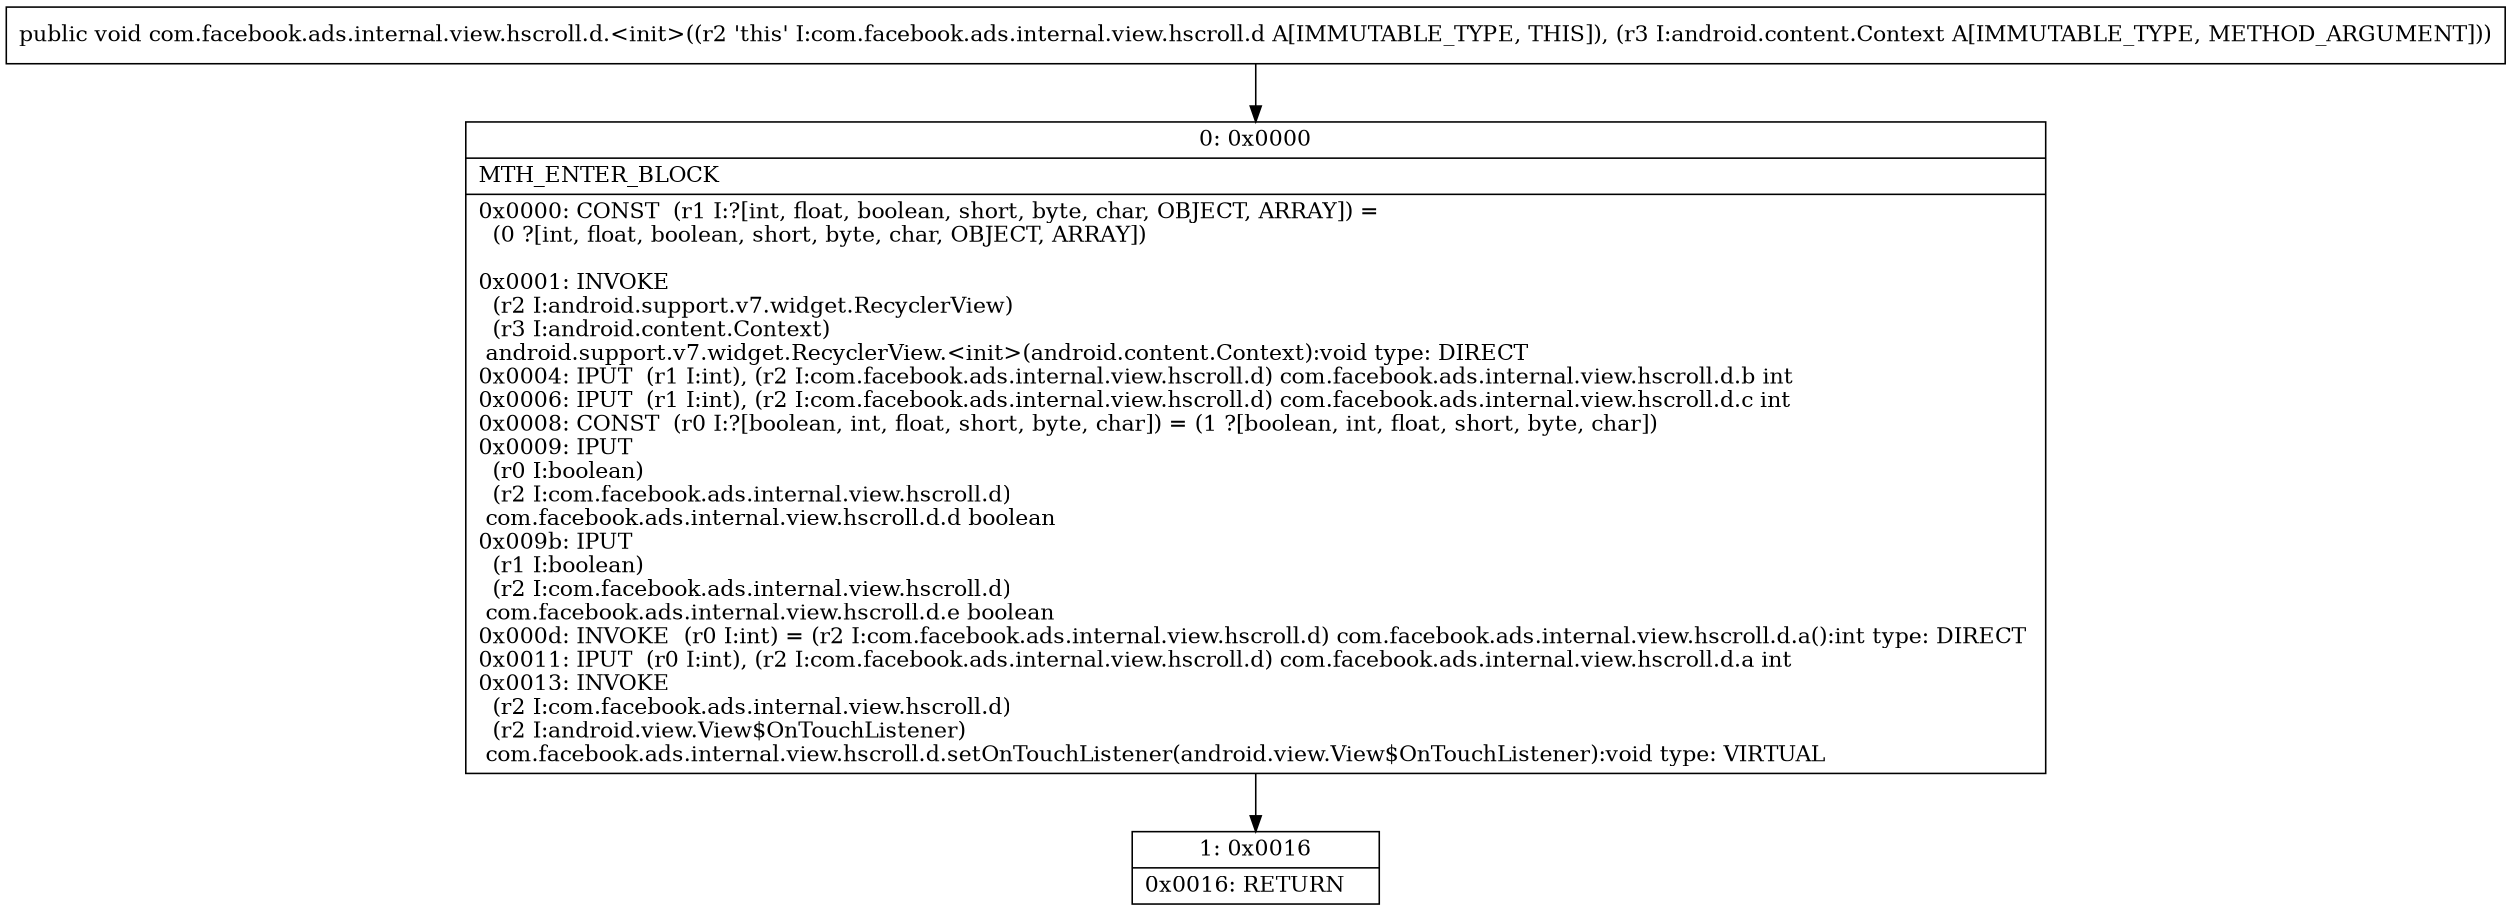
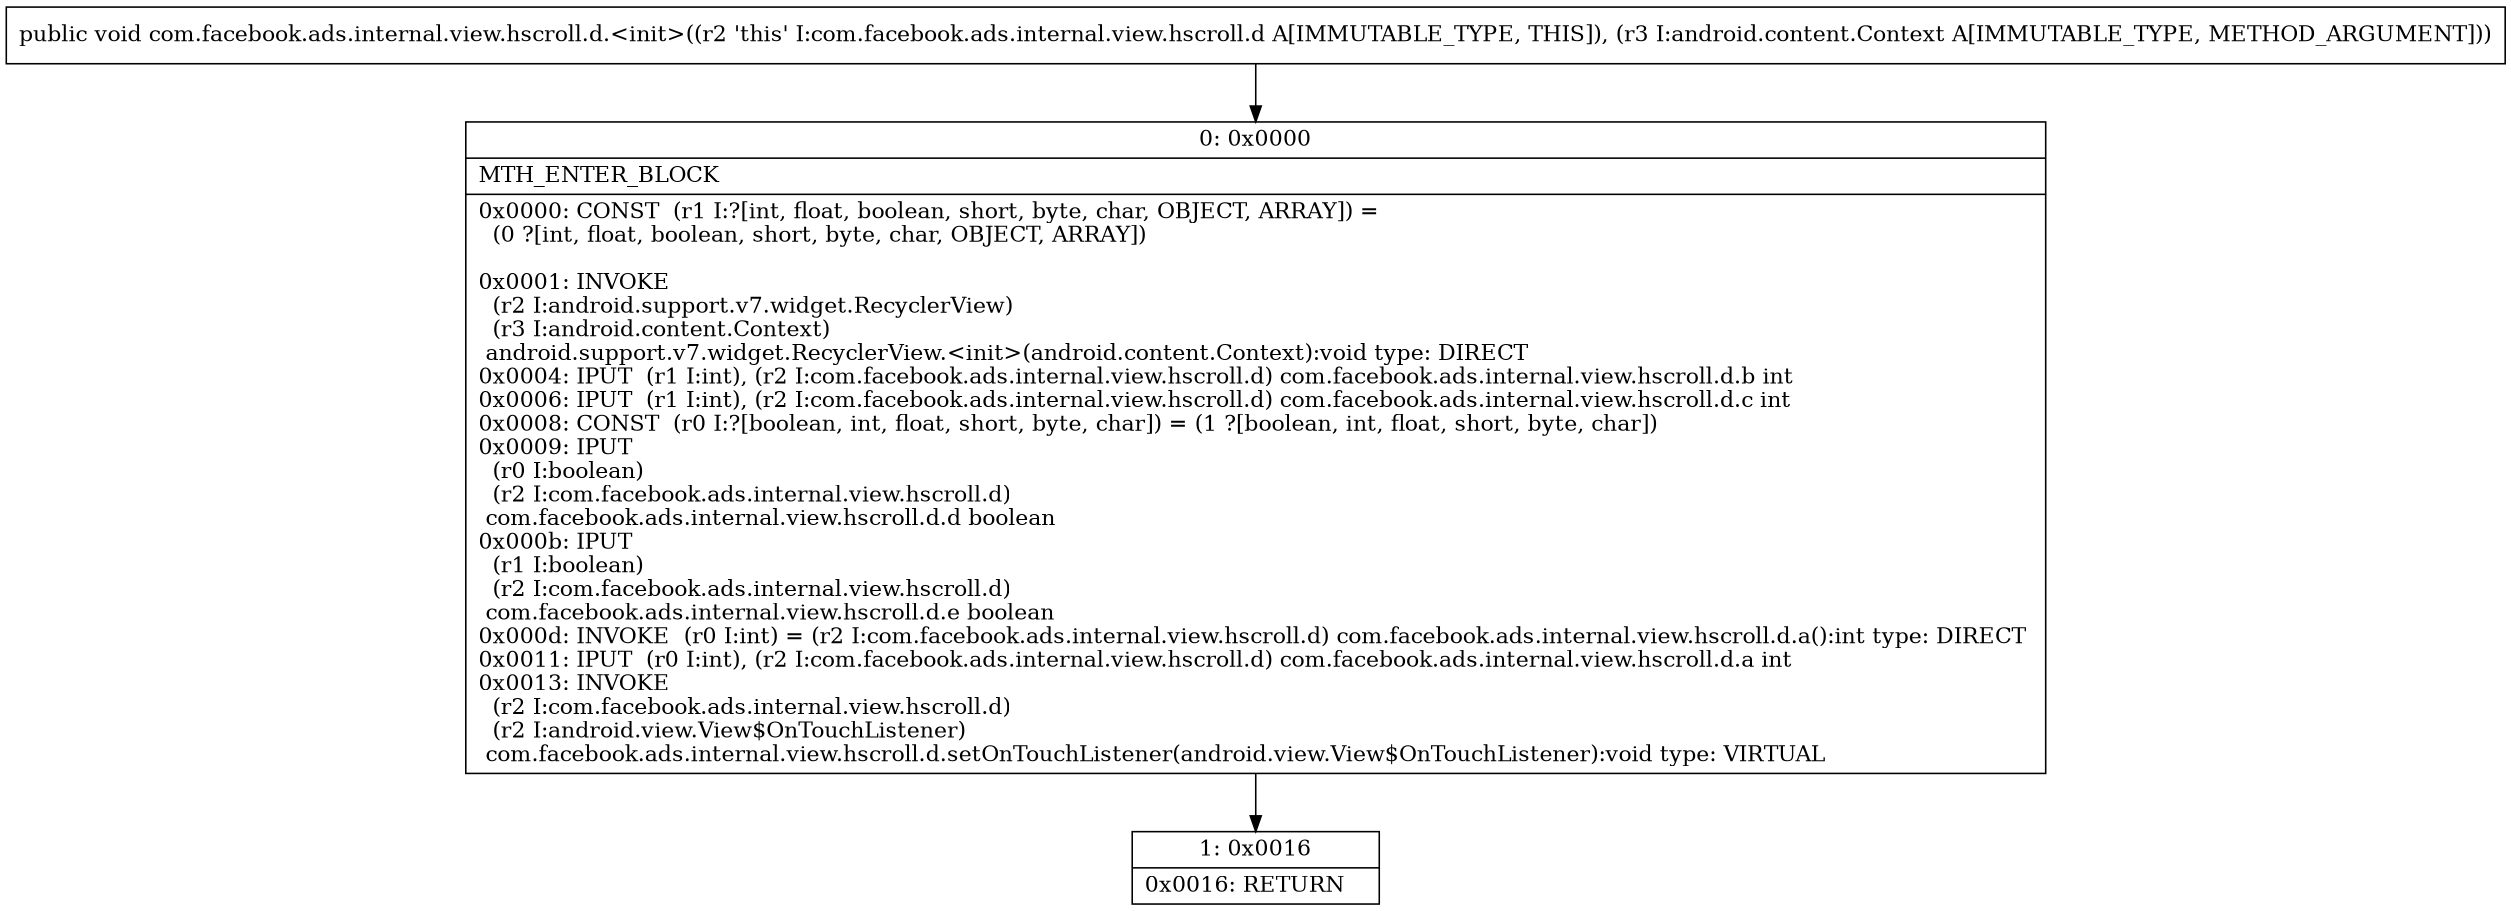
(563, 542) -> (563, 542)
